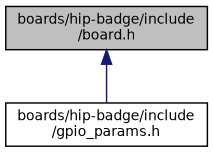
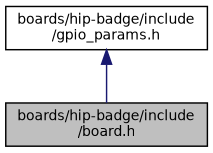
(107, 84) -> (107, 84)
